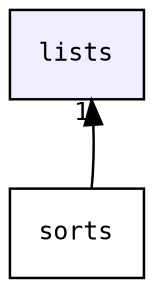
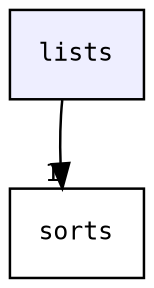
(94, 157) -> (60, 132)
